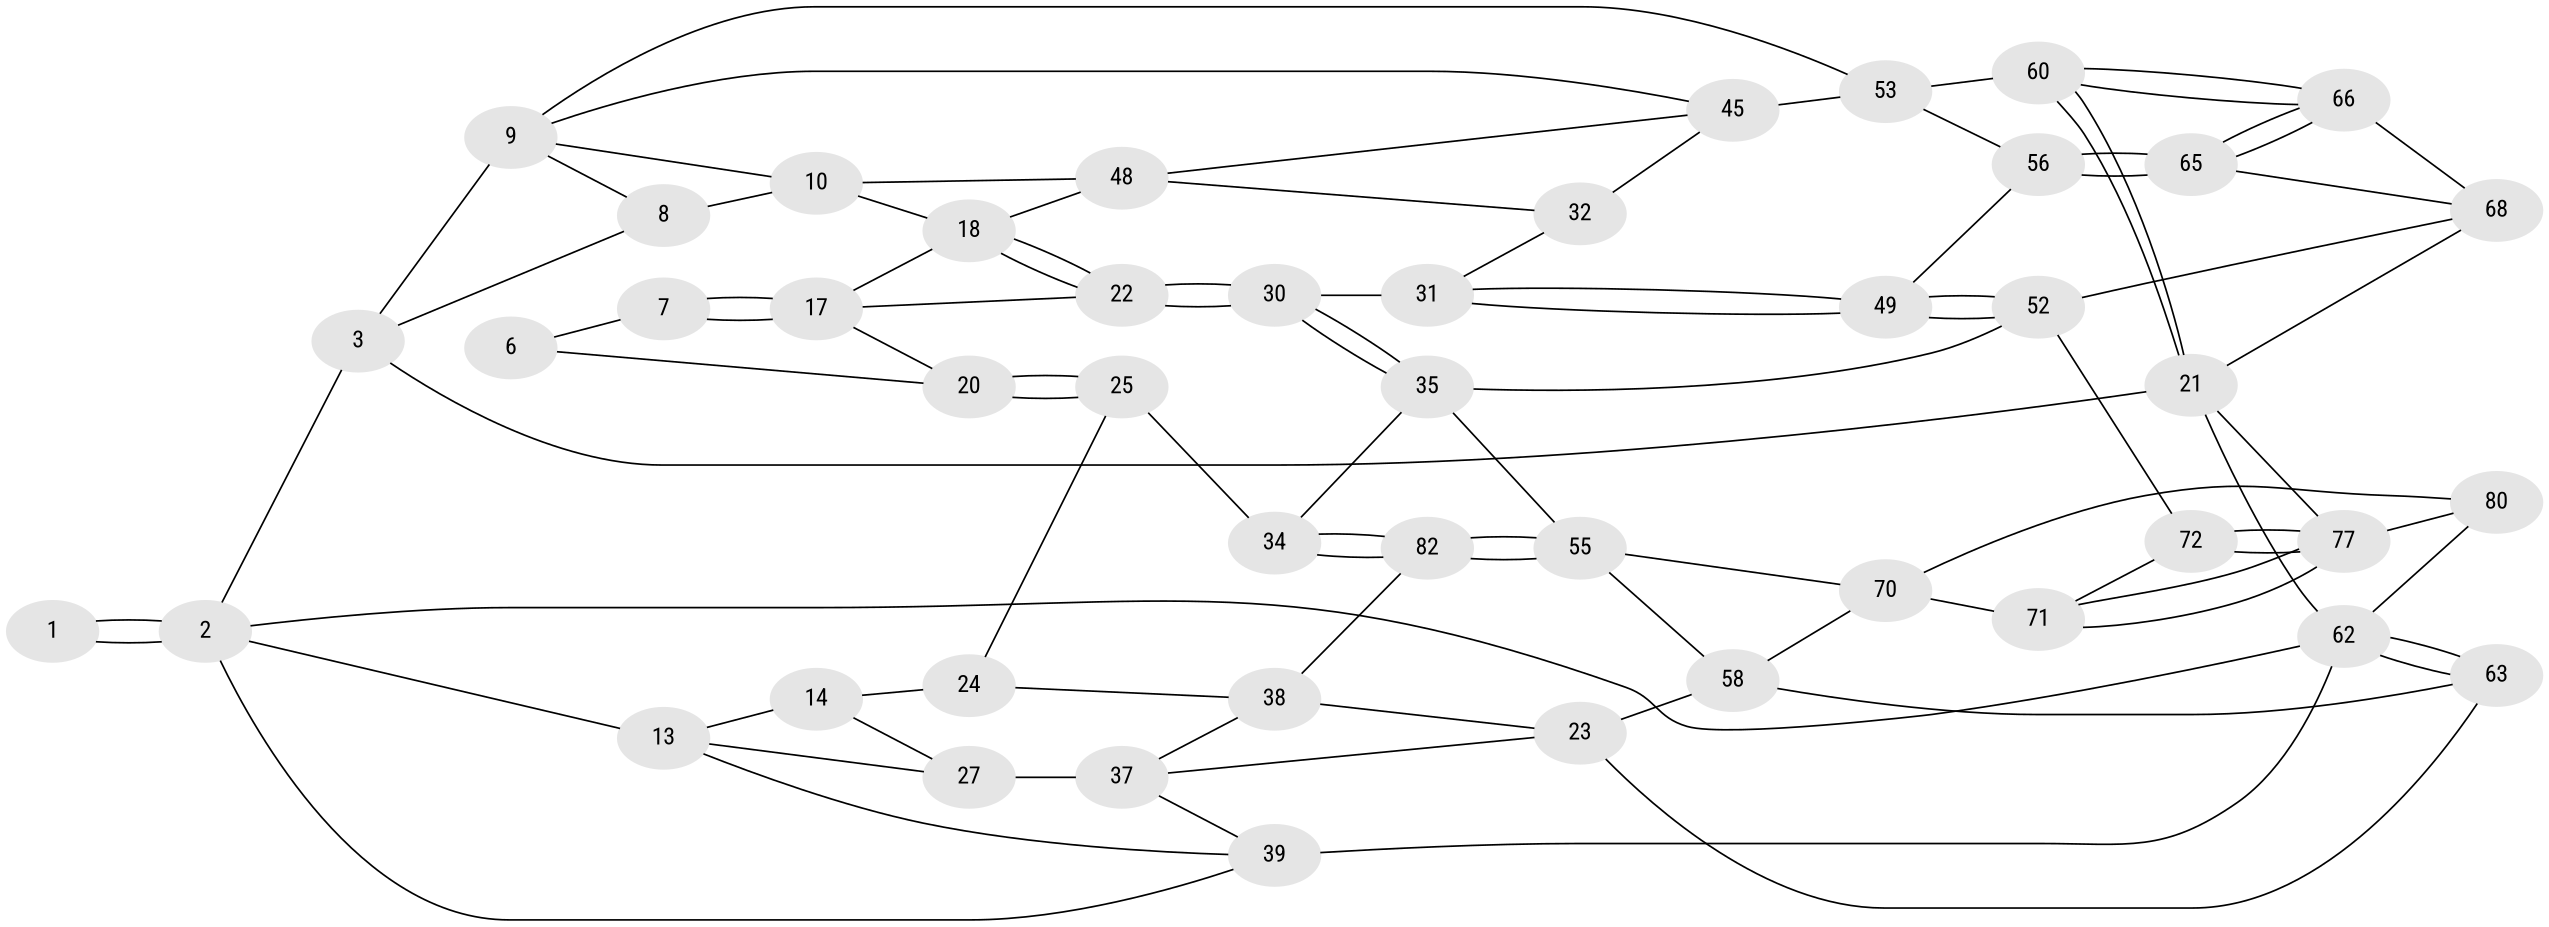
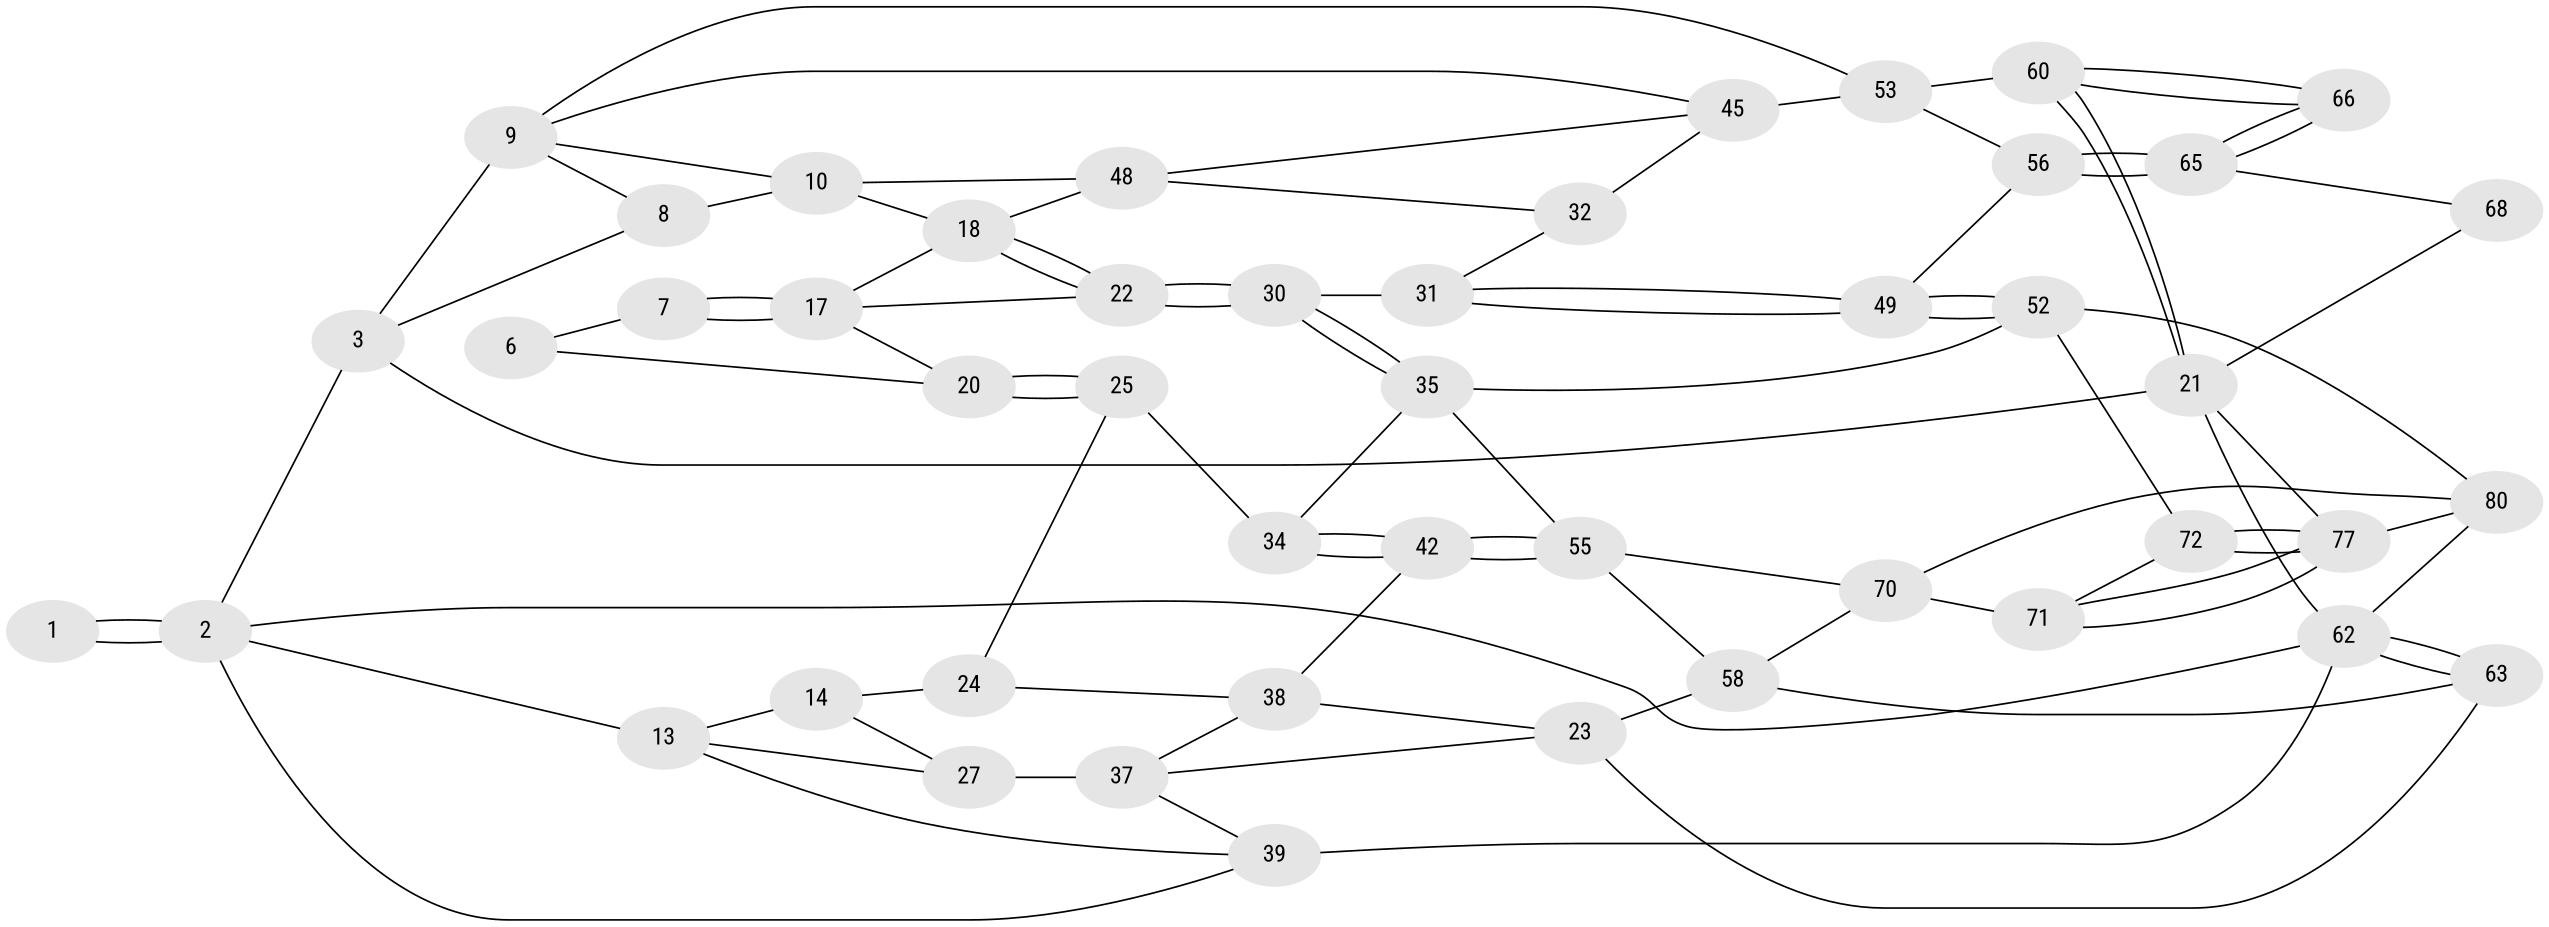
(2420, 155) -> none
(2267, 257) -> (2289, 363)
(1427, 548) -> (1427, 548)
